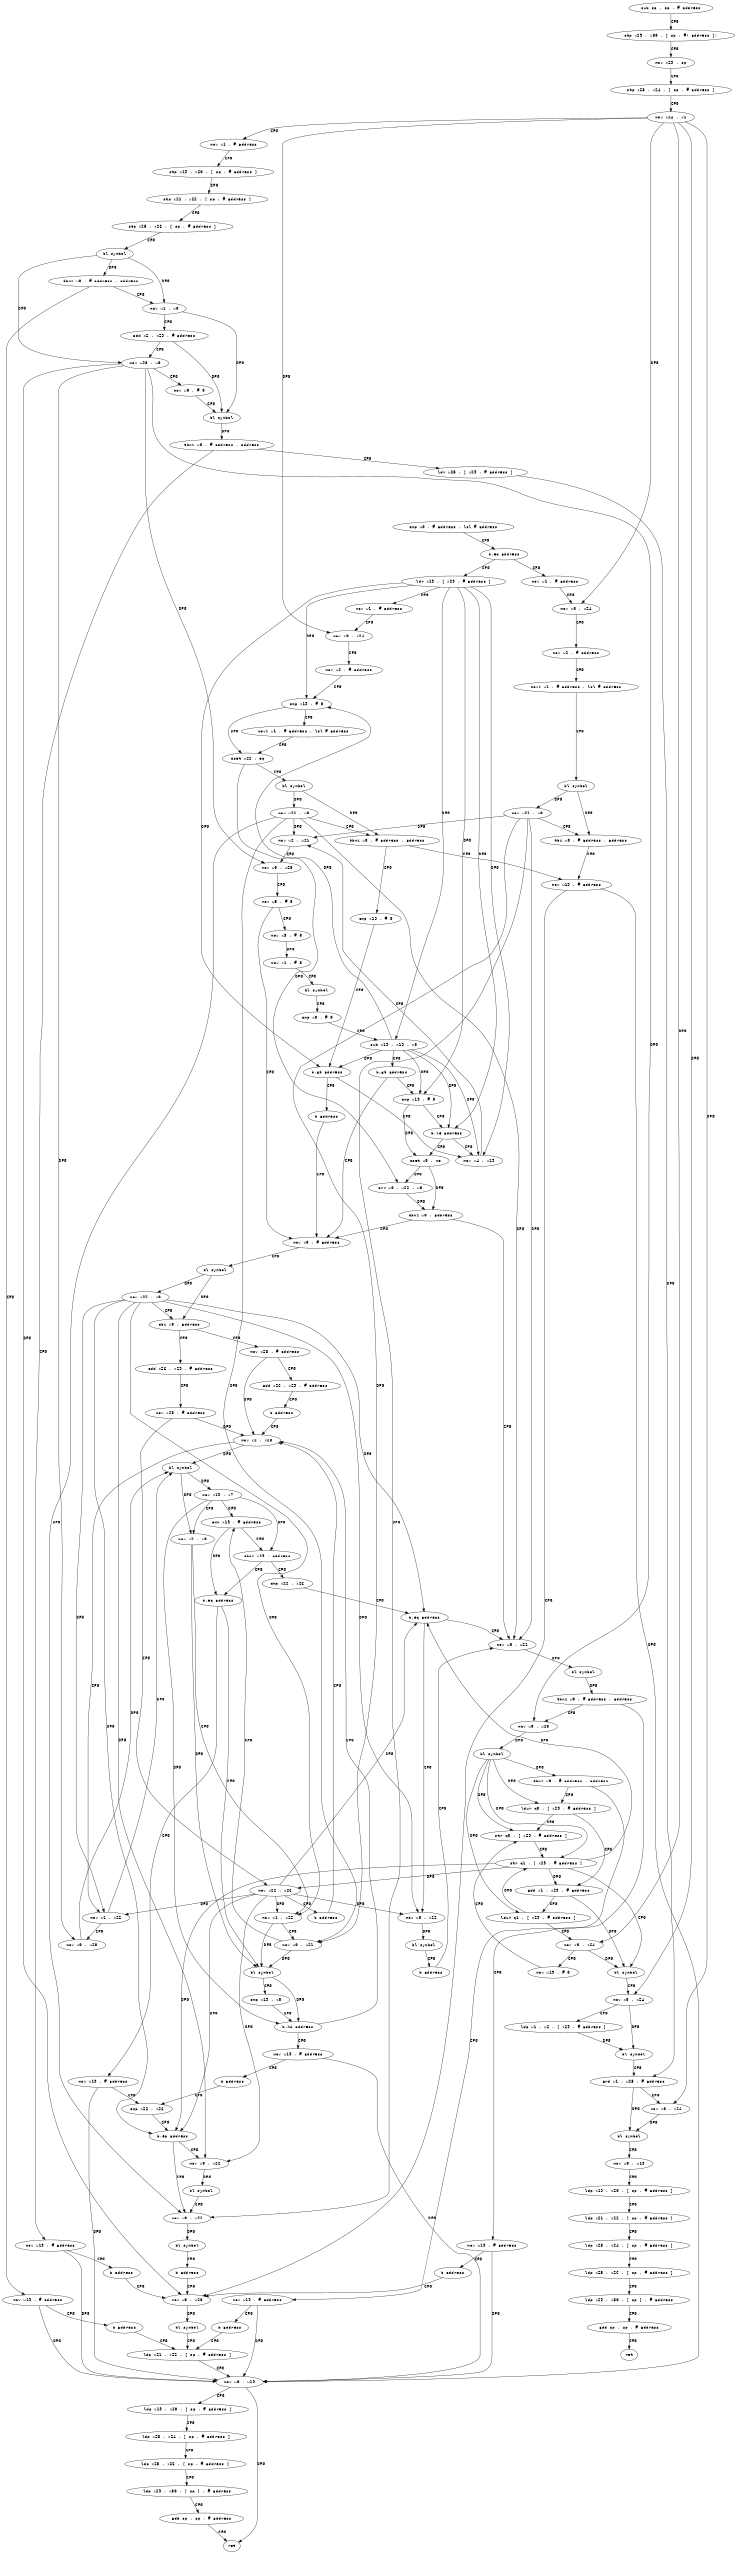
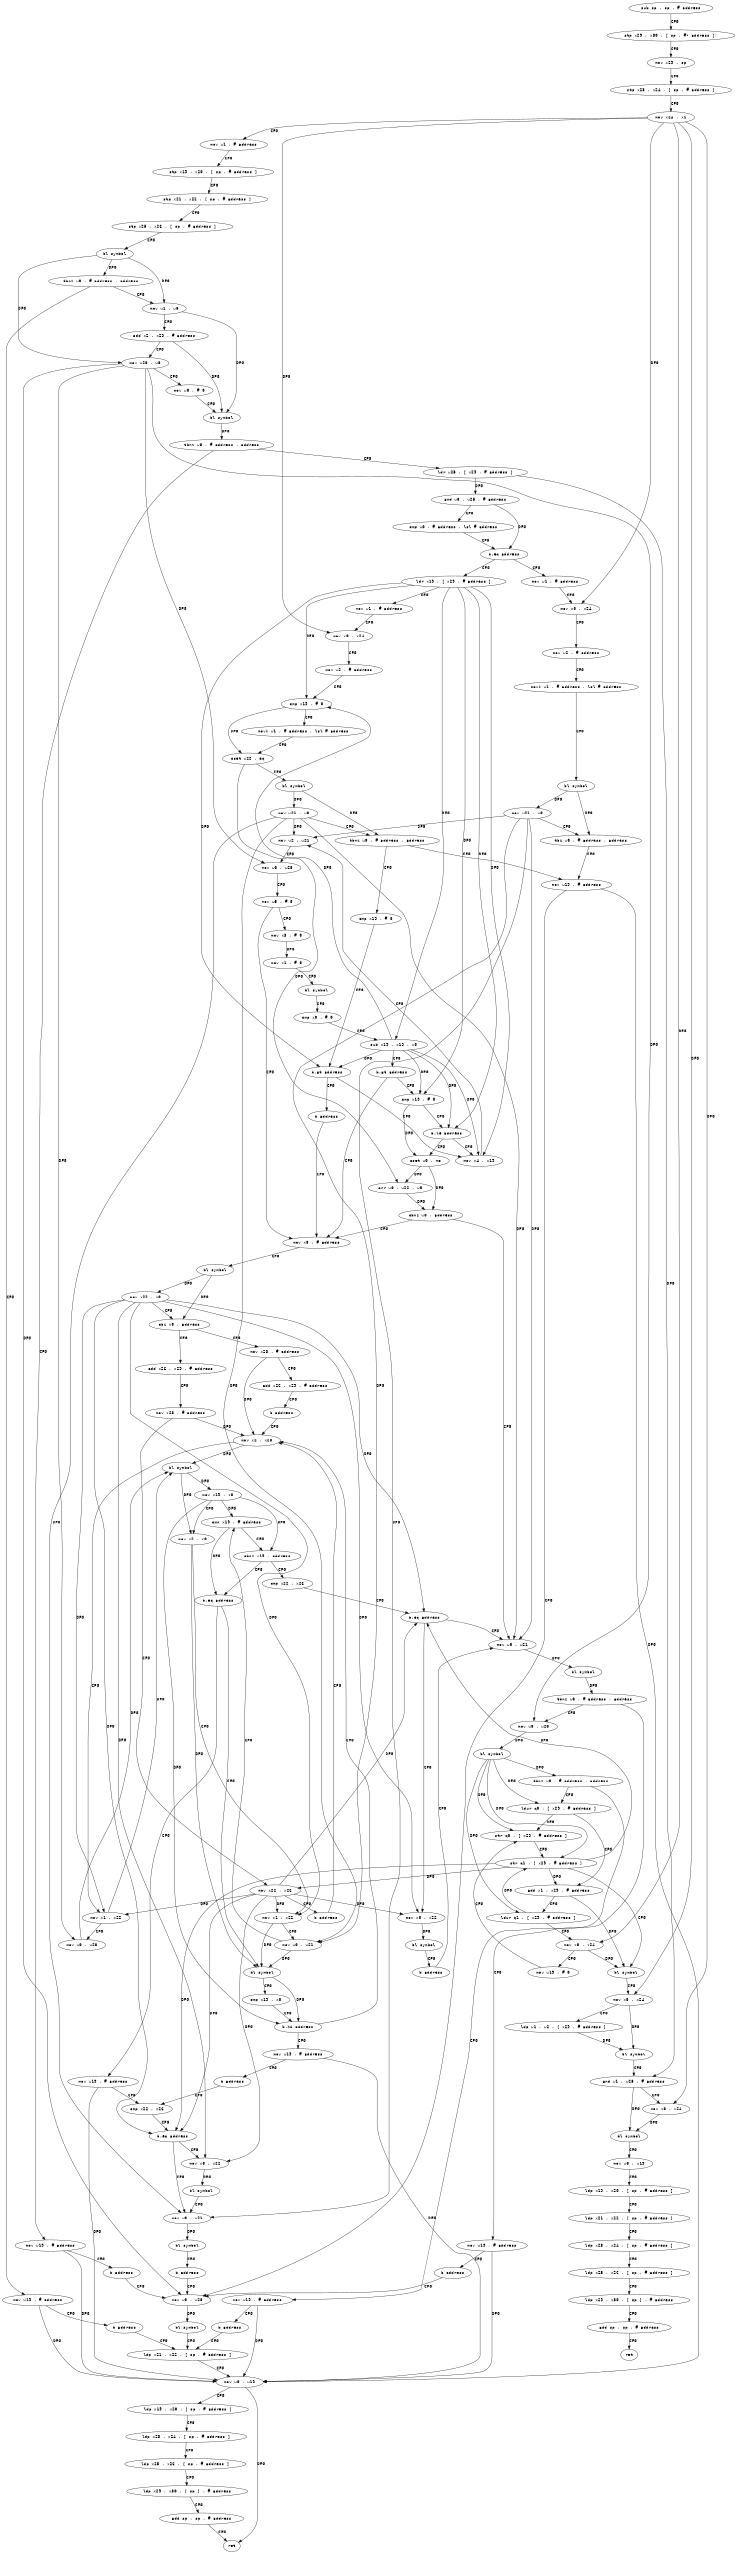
none -> (475, 500)
(218, 1495) -> (218, 1495)
